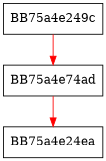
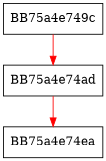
(53, 19) -> (53, 19)
(53, 142) -> (53, 142)
